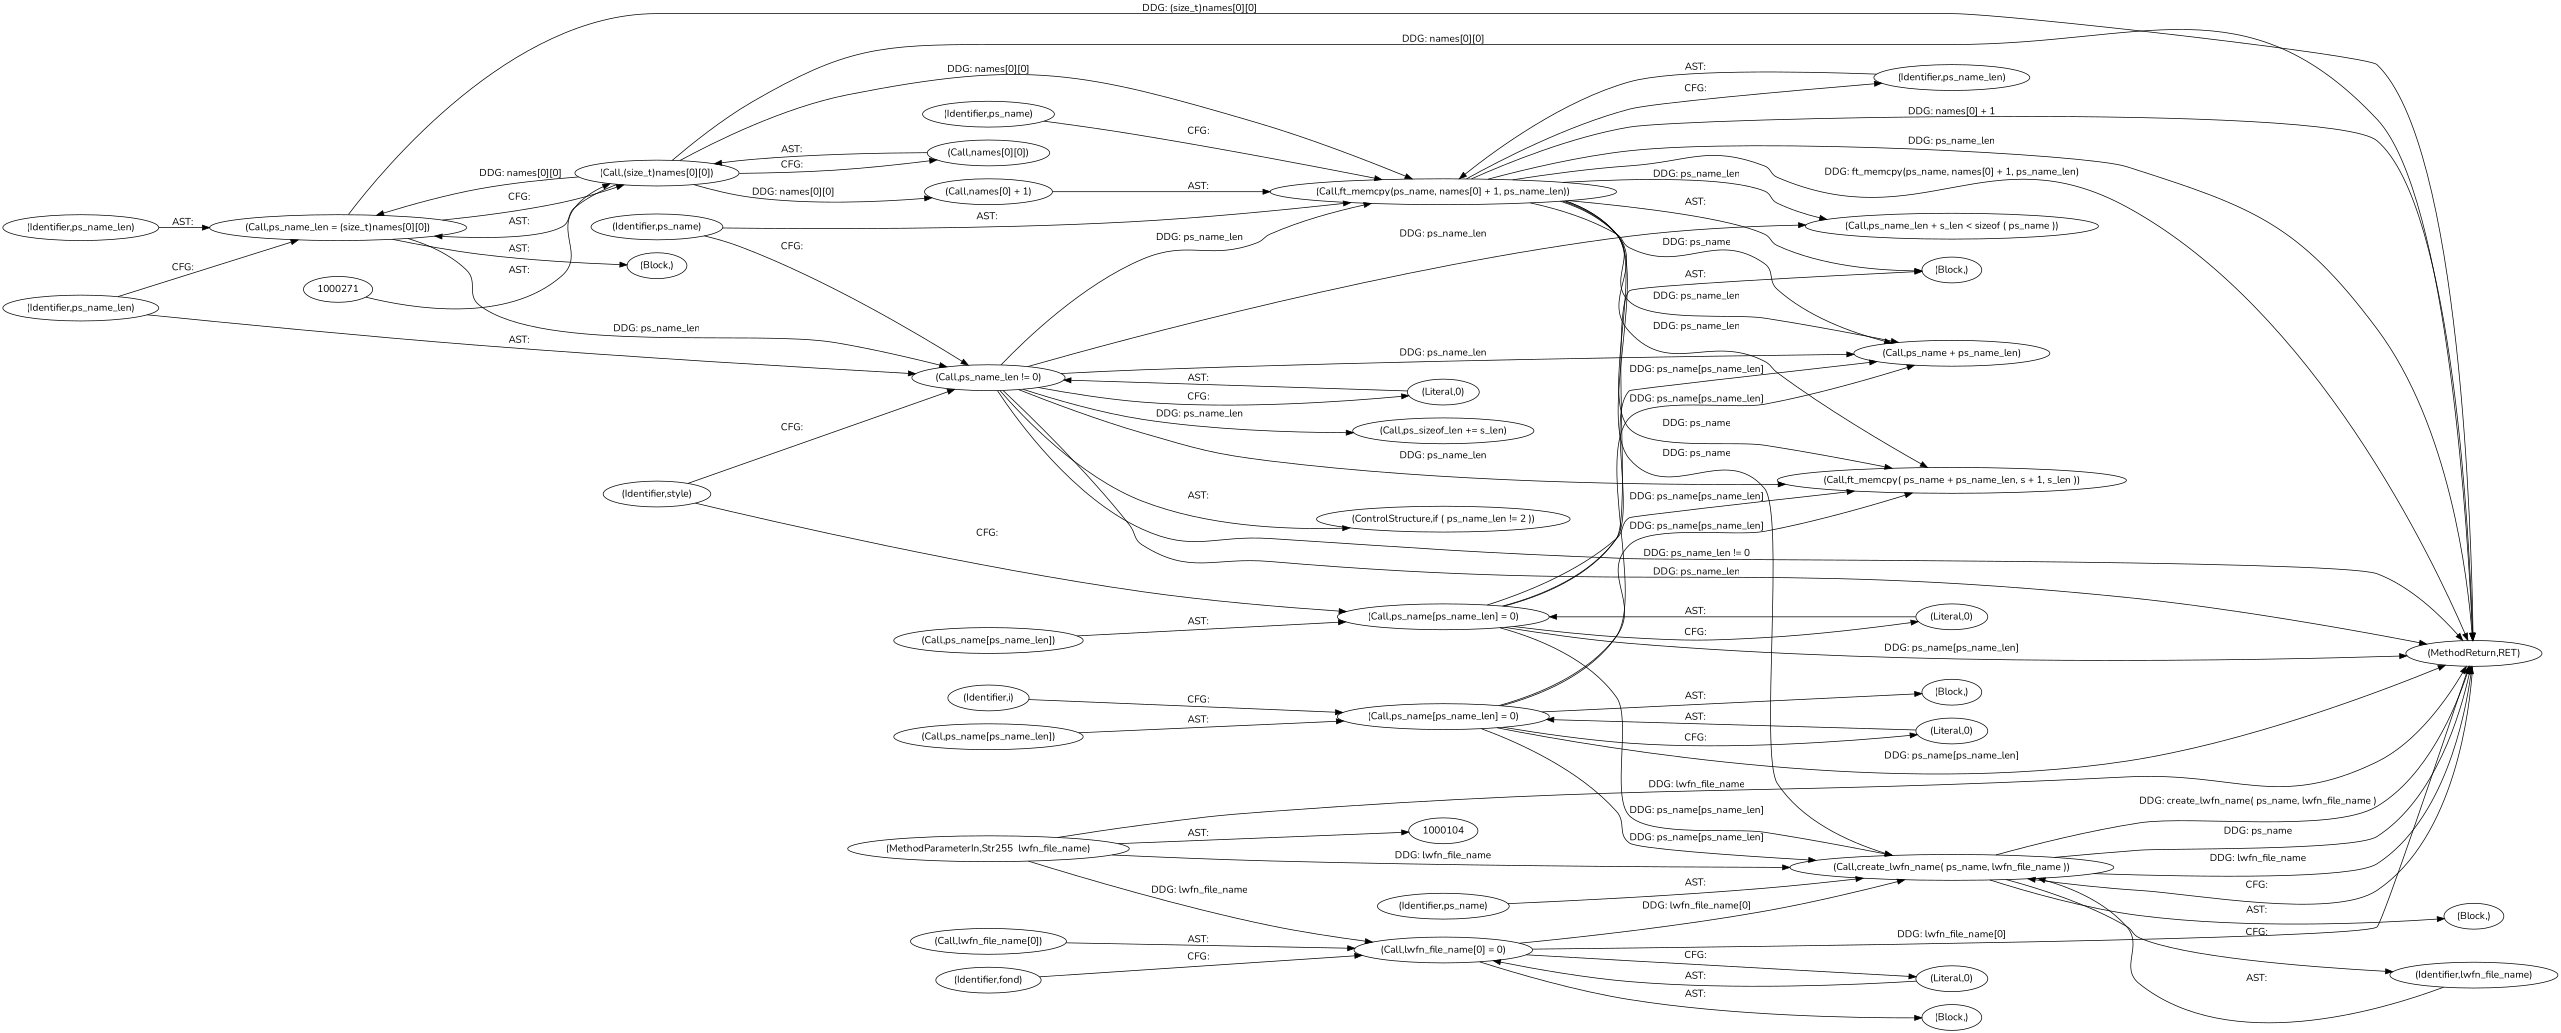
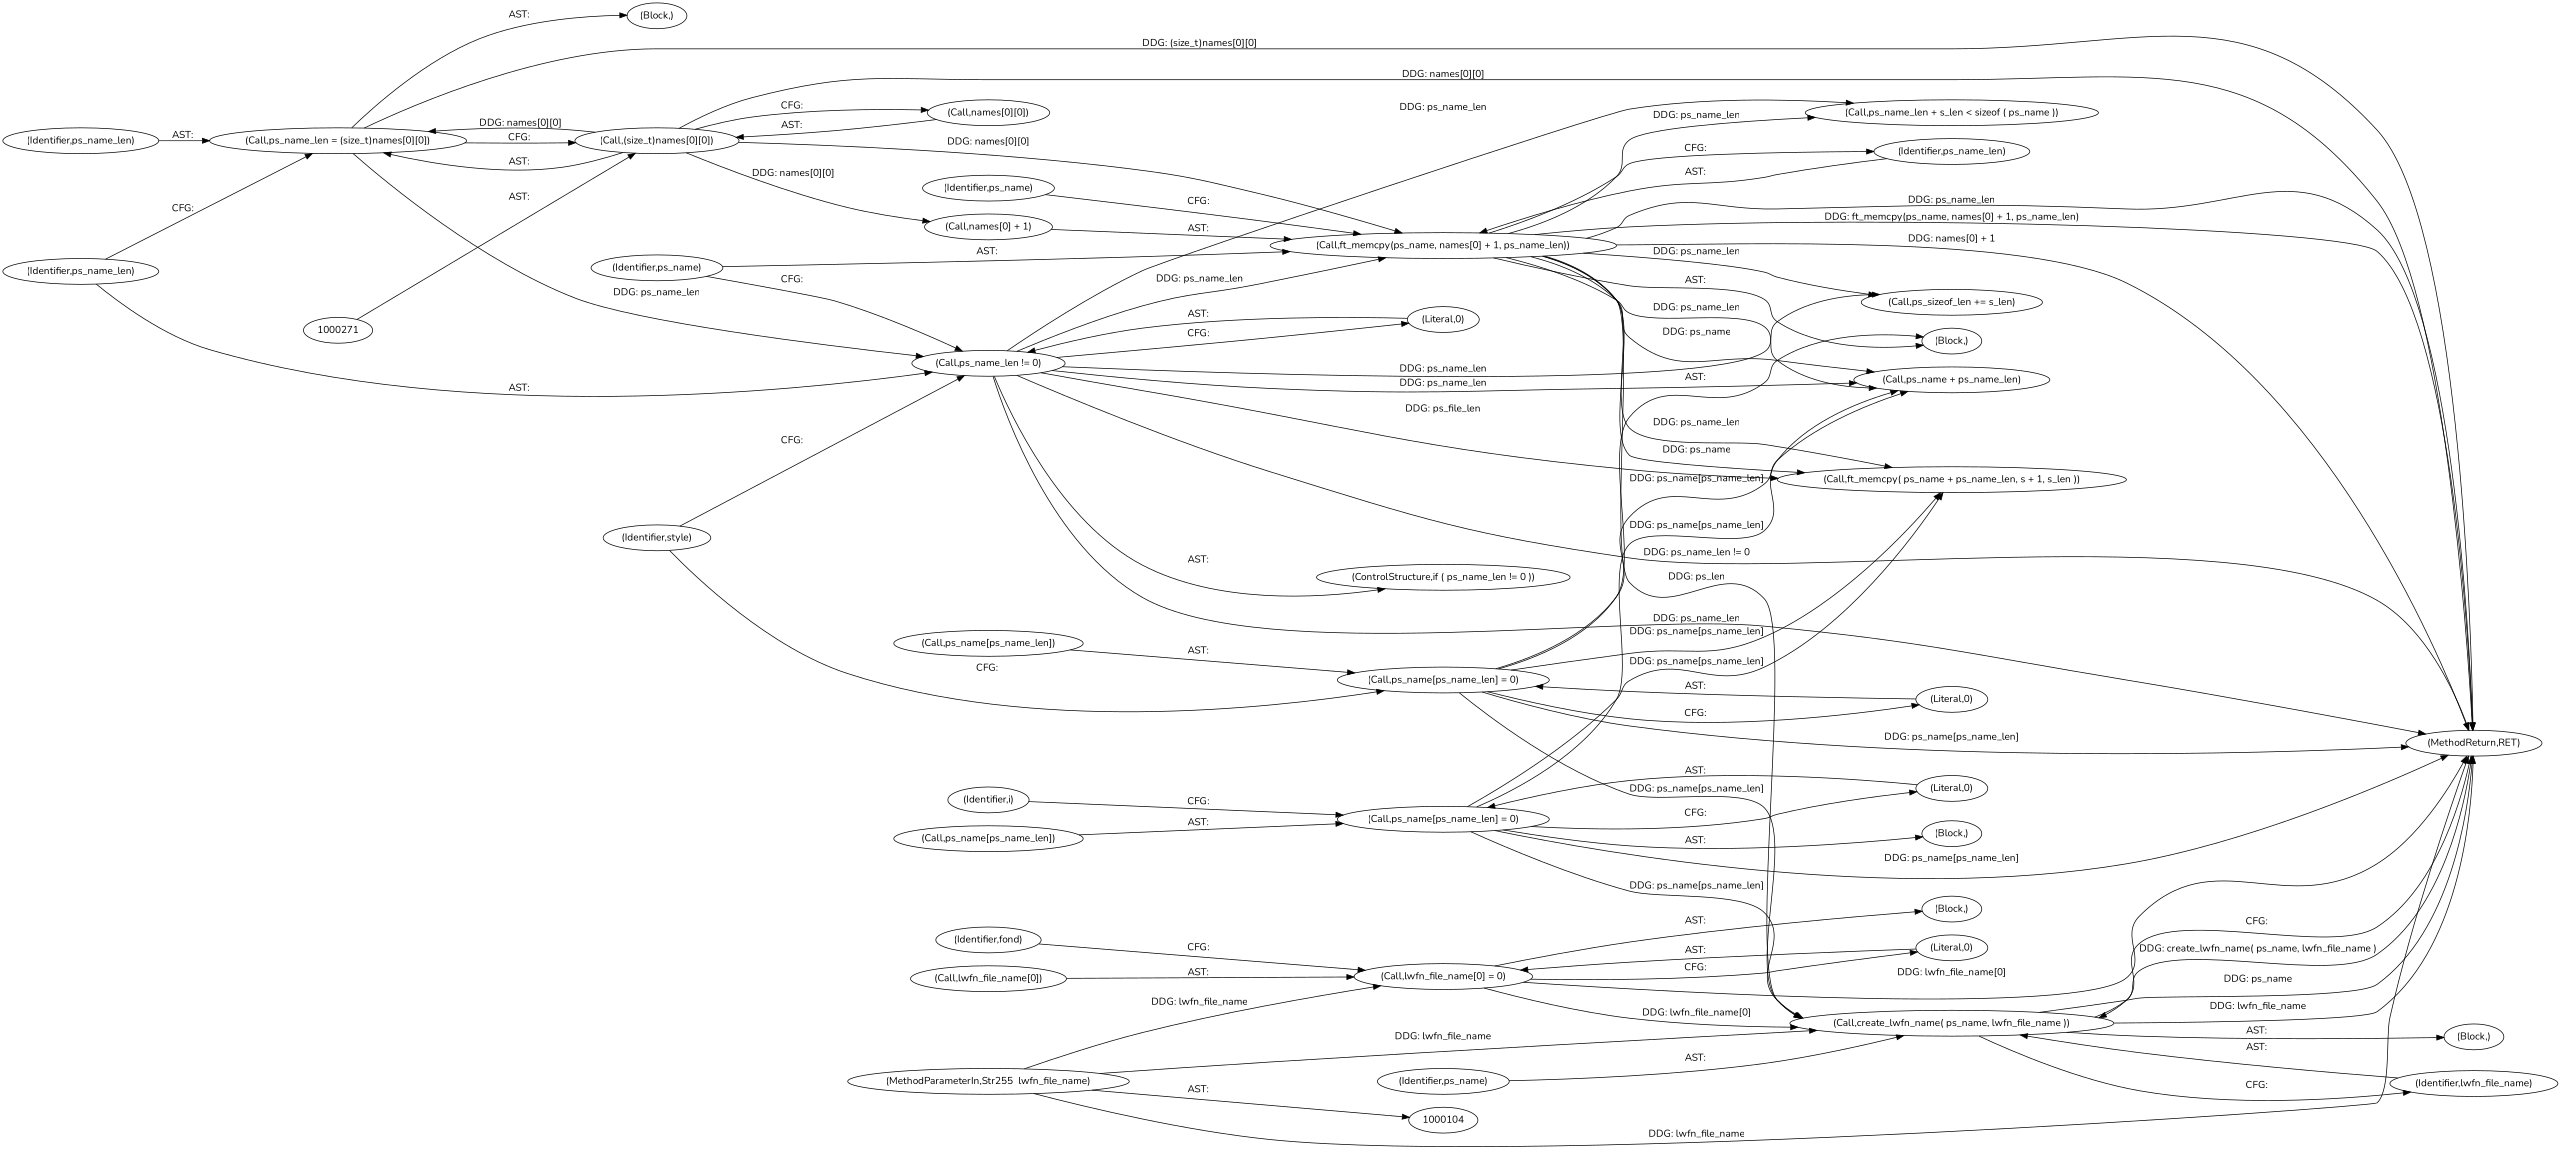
none -> (1727, 266)
(1697, 453) -> (1697, 577)
(1443, 456) -> (1443, 409)
(1443, 519) -> (1443, 577)
